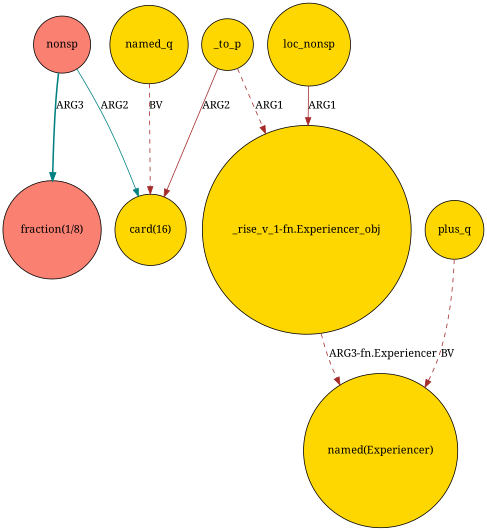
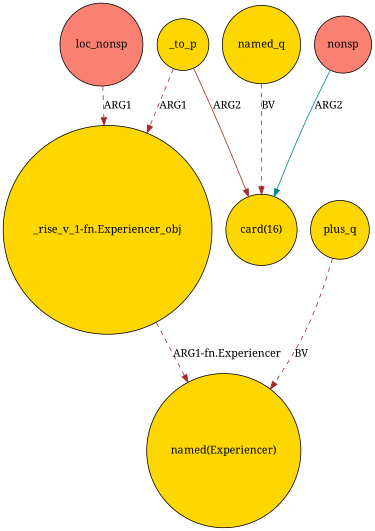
(309, 45) -> (101, 45)
(308, 102) -> (103, 102)
(52, 230) -> none
(383, 354) -> (227, 354)
